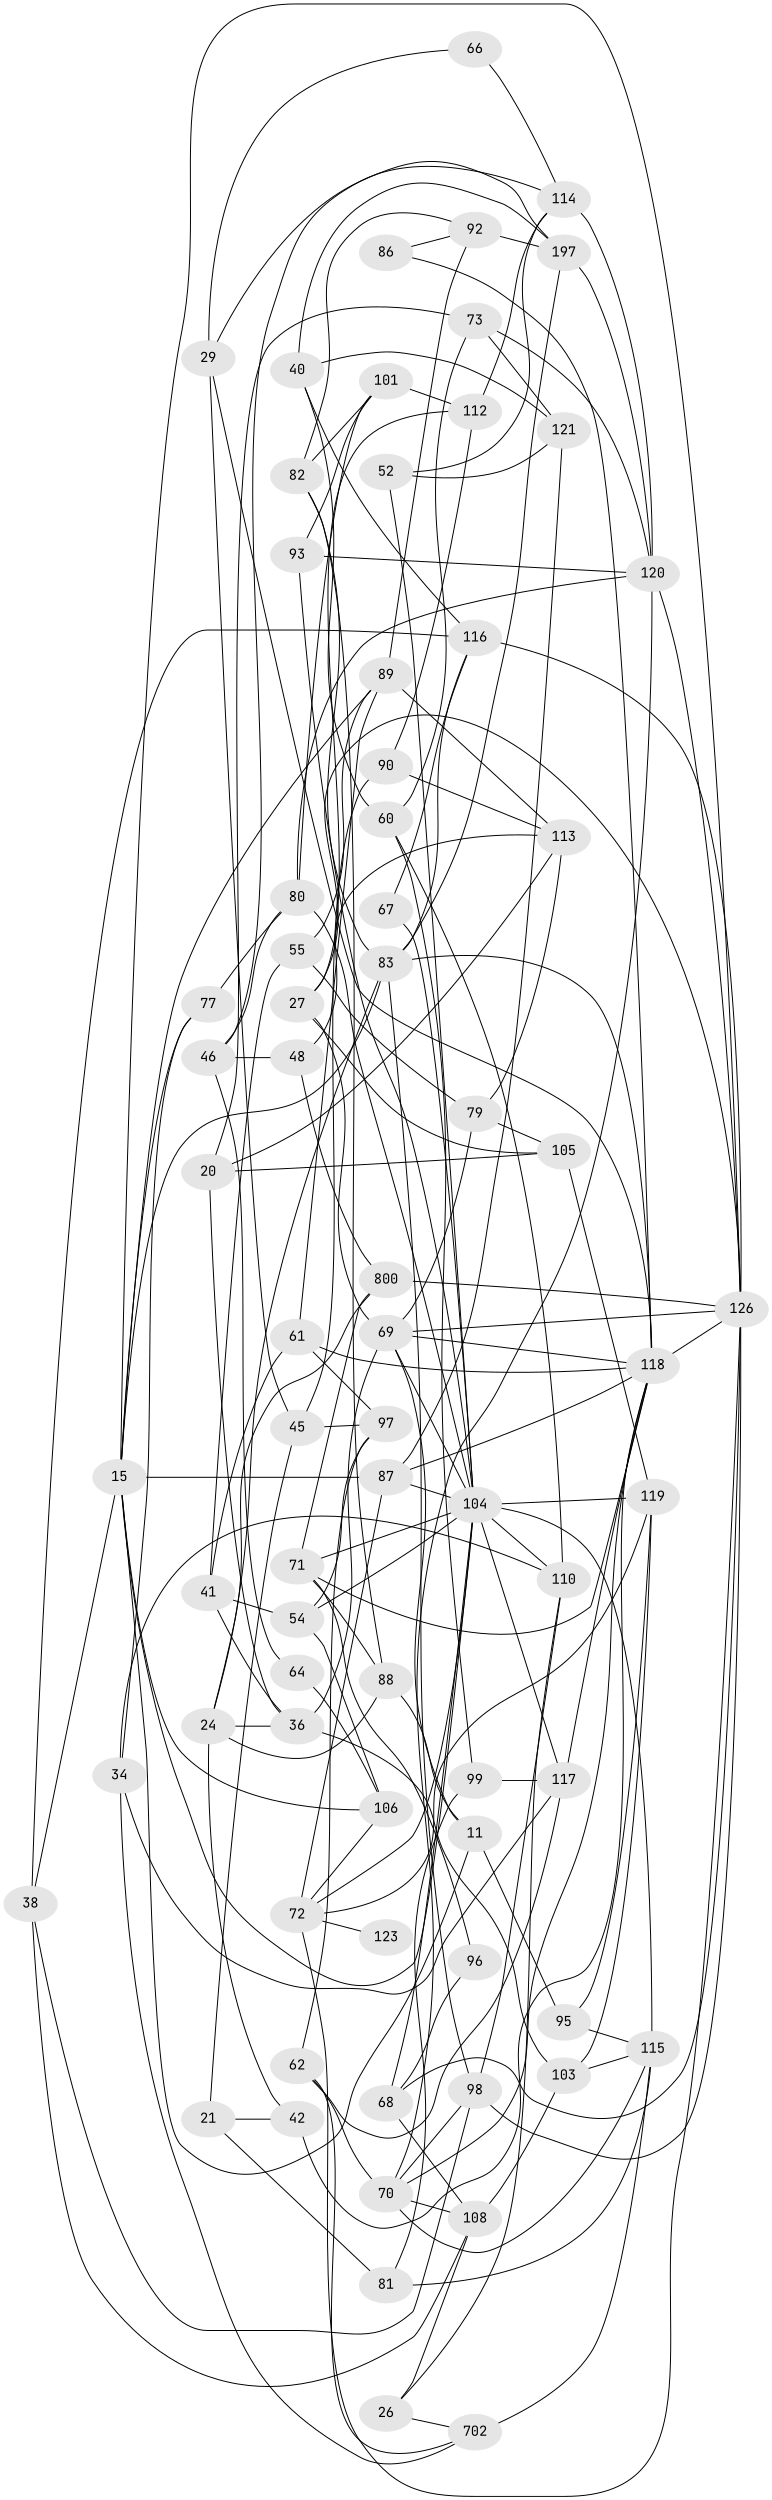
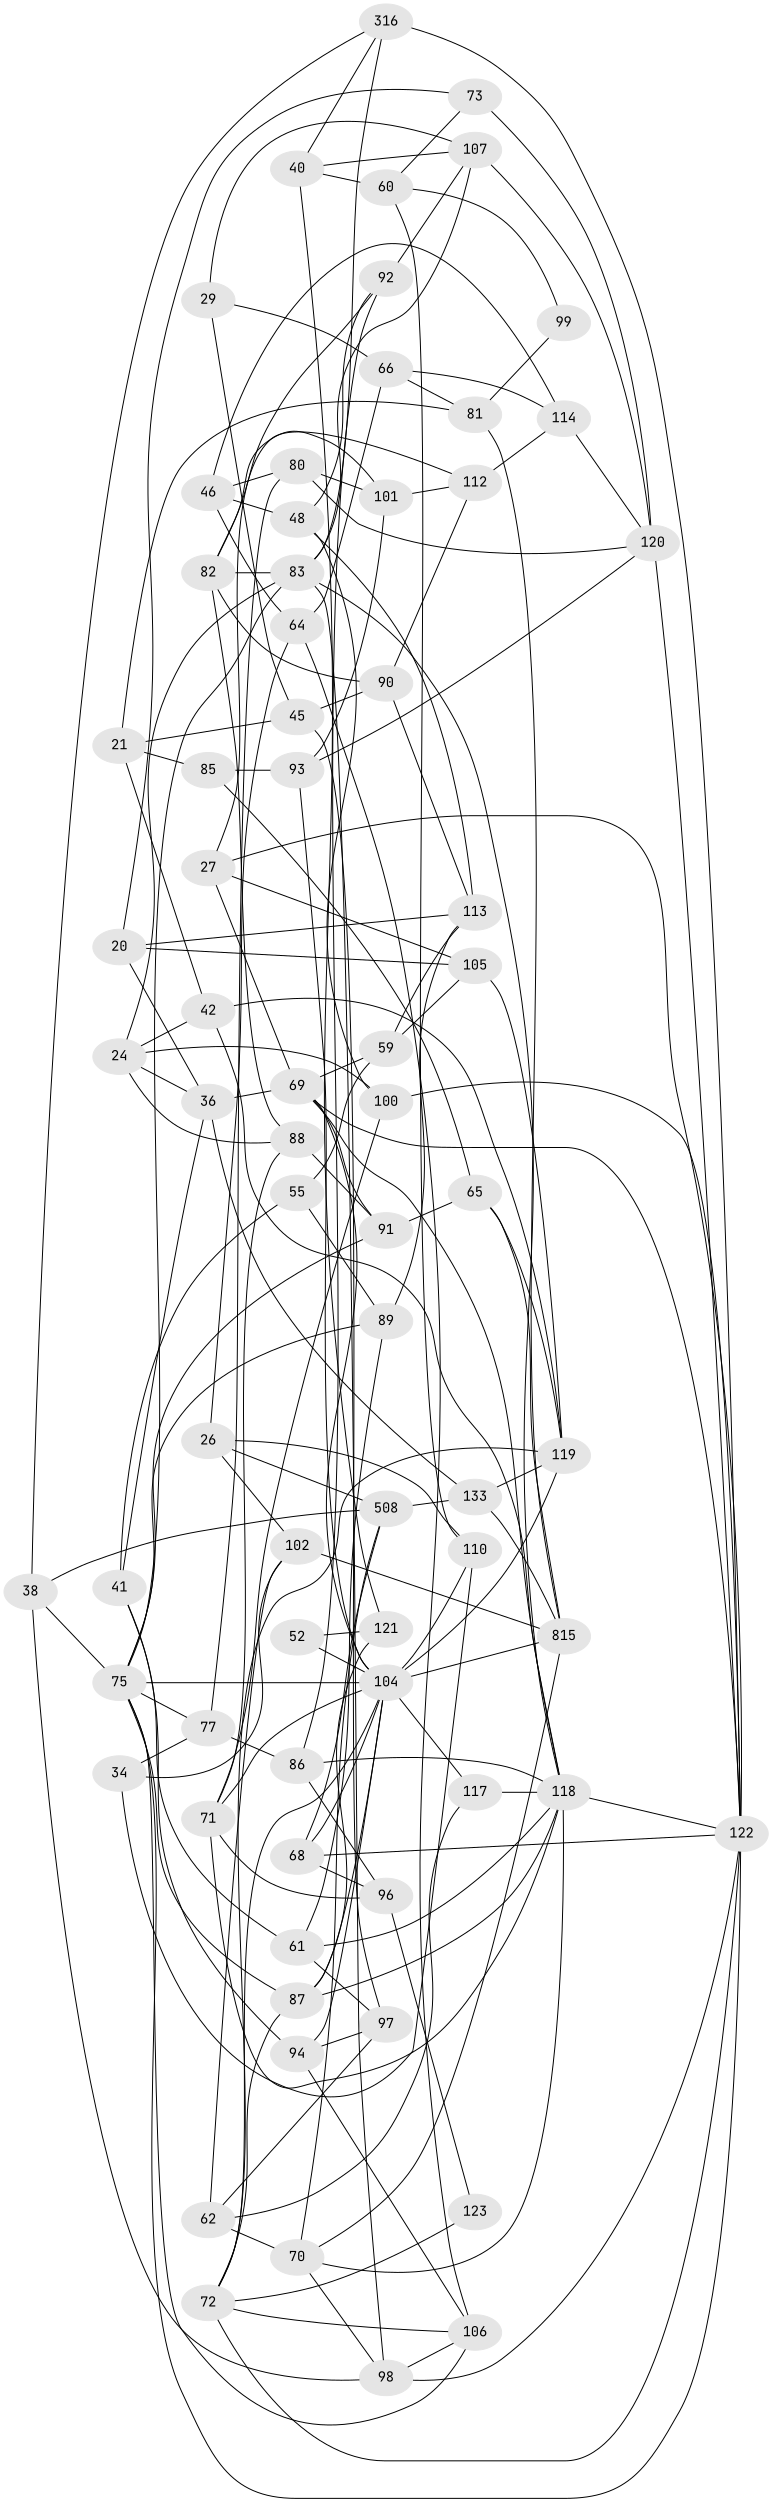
(564, 253) -> (475, 150)
(520, 375) -> none
(529, 375) -> none
none -> (431, 392)
(421, 451) -> (343, 400)
none -> (351, 501)
(475, 638) -> (386, 22)
none -> (287, 662)
none -> (208, 770)
(326, 875) -> none
(386, 910) -> none
(475, 1114) -> (386, 1049)
none -> (488, 1129)
none -> (232, 1168)
(398, 1197) -> none
(386, 1280) -> (386, 1102)
(742, 1309) -> (742, 1834)
(501, 1384) -> none
(119, 1477) -> (119, 1683)
(297, 1620) -> (297, 2054)
none -> (253, 1747)
(520, 1780) -> none
none -> (342, 1831)
(475, 1834) -> (386, 1230)
(523, 1848) -> (431, 2355)
(338, 1988) -> none
(564, 2022) -> (475, 1193)
(653, 2049) -> (564, 1636)
none -> (436, 2075)
(564, 2076) -> (475, 1497)
(475, 2219) -> (386, 1509)
(475, 2432) -> (297, 1546)
